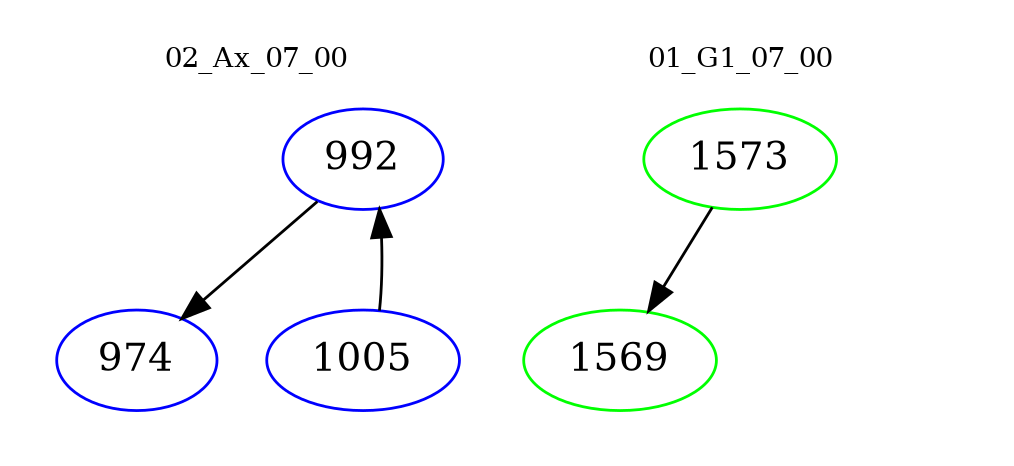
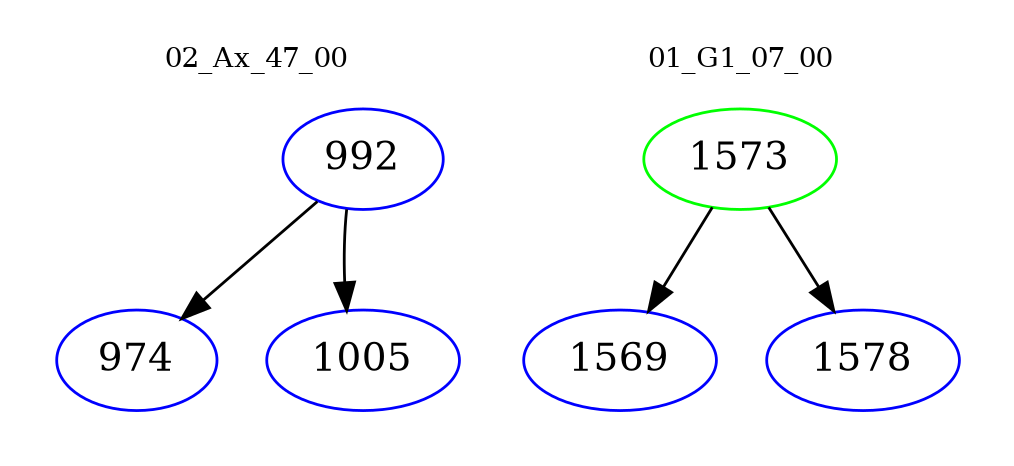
(257, 60) -> (257, 60)
(382, 274) -> (344, 246)
(620, 360) -> (620, 360)
none -> (863, 360)
